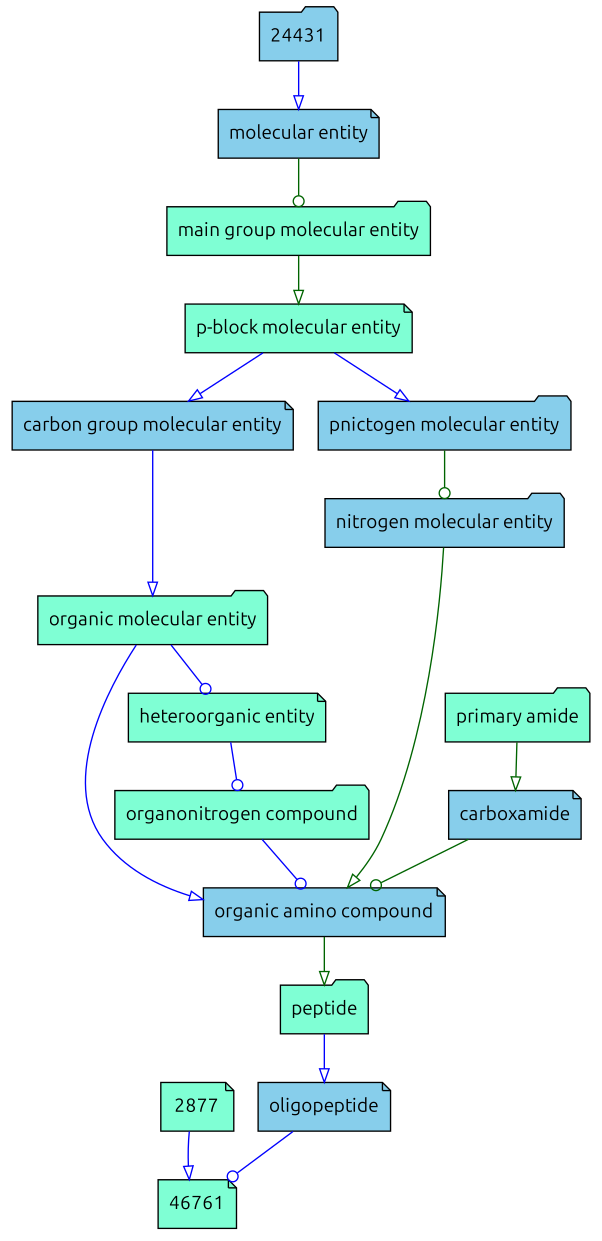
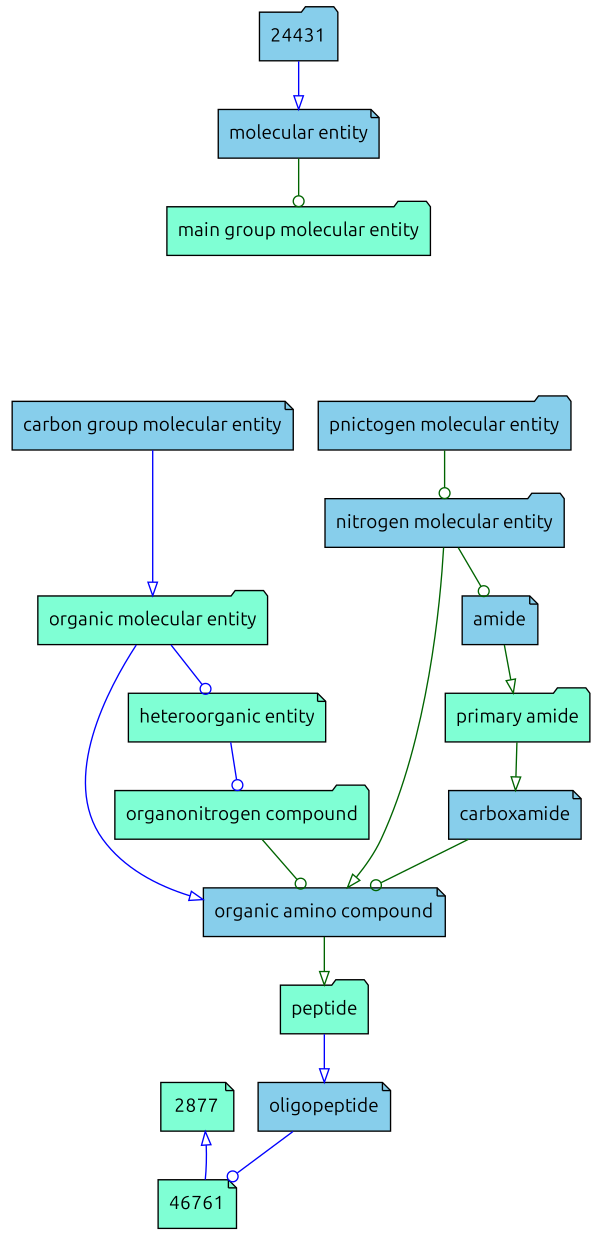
(299, 328) -> none
none -> (500, 620)
(280, 860) -> (280, 860)
(188, 1149) -> (206, 1162)
